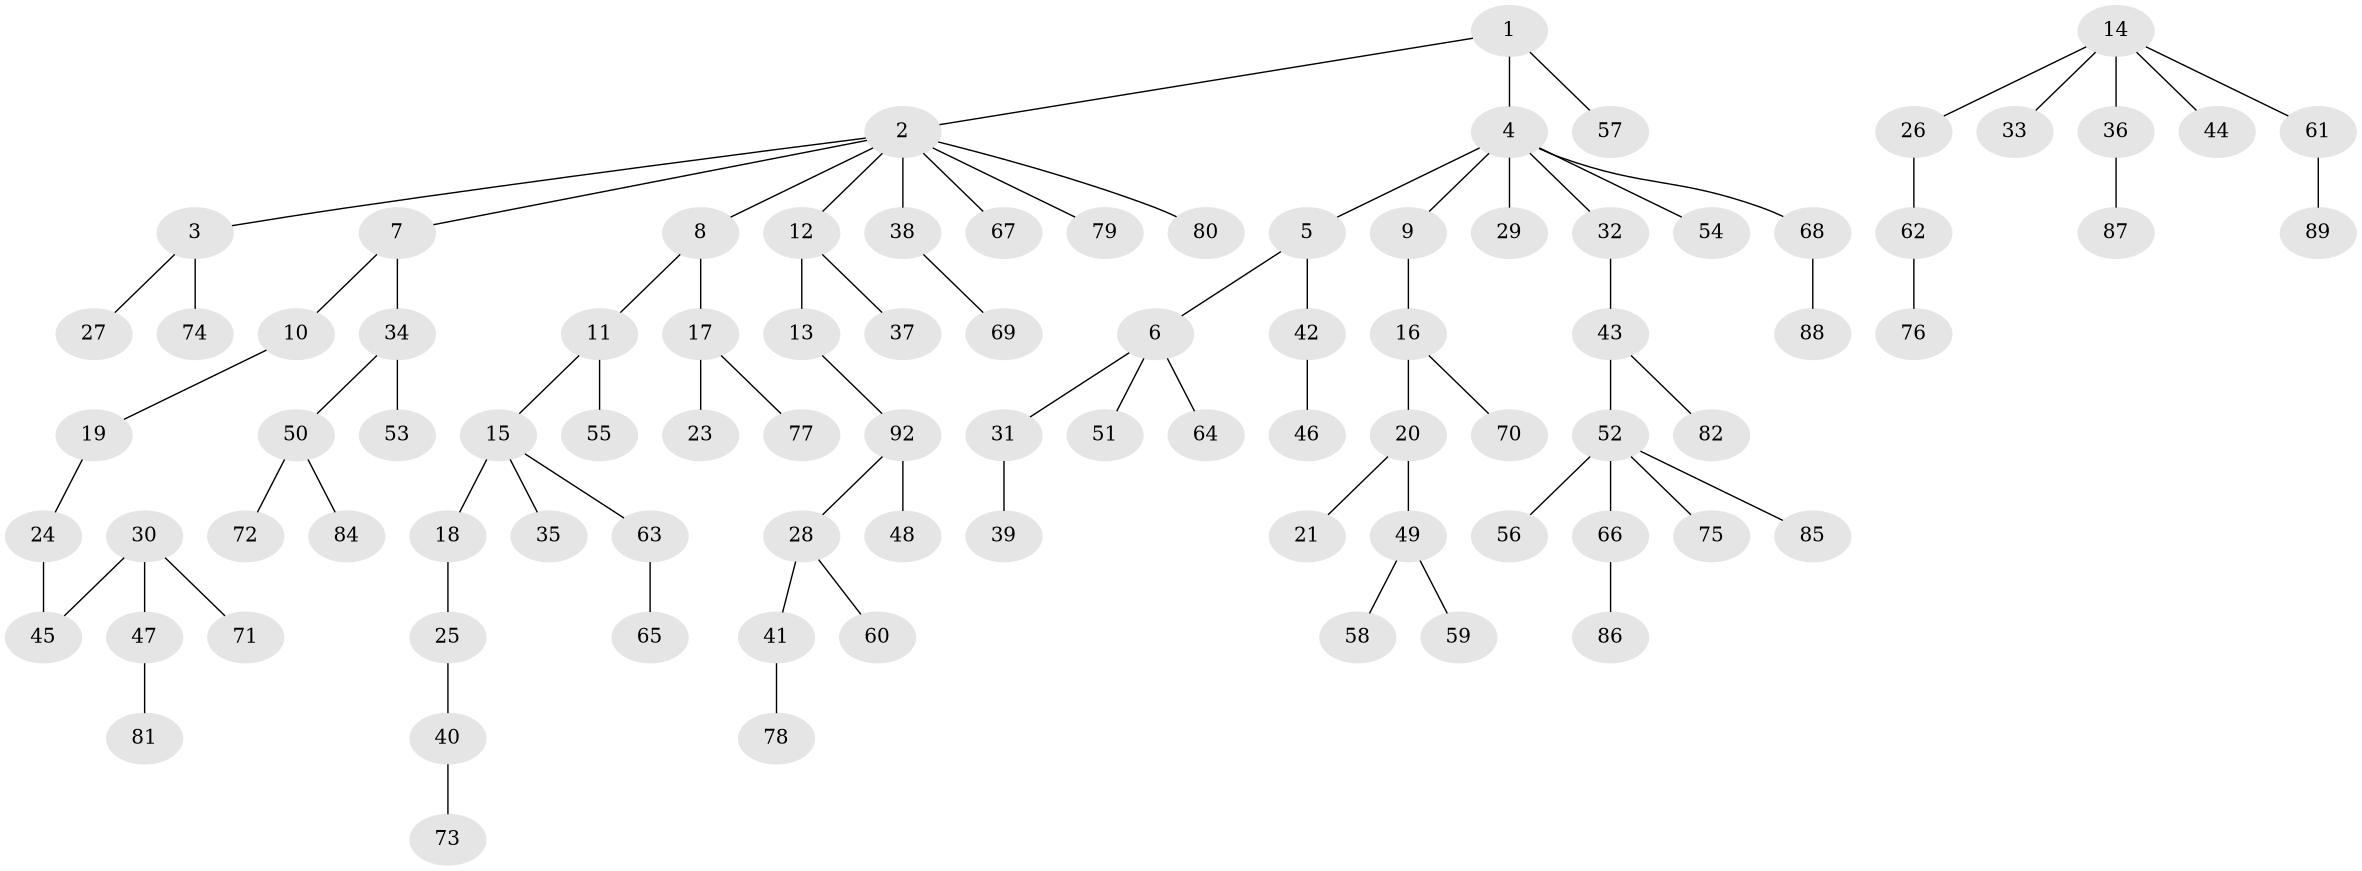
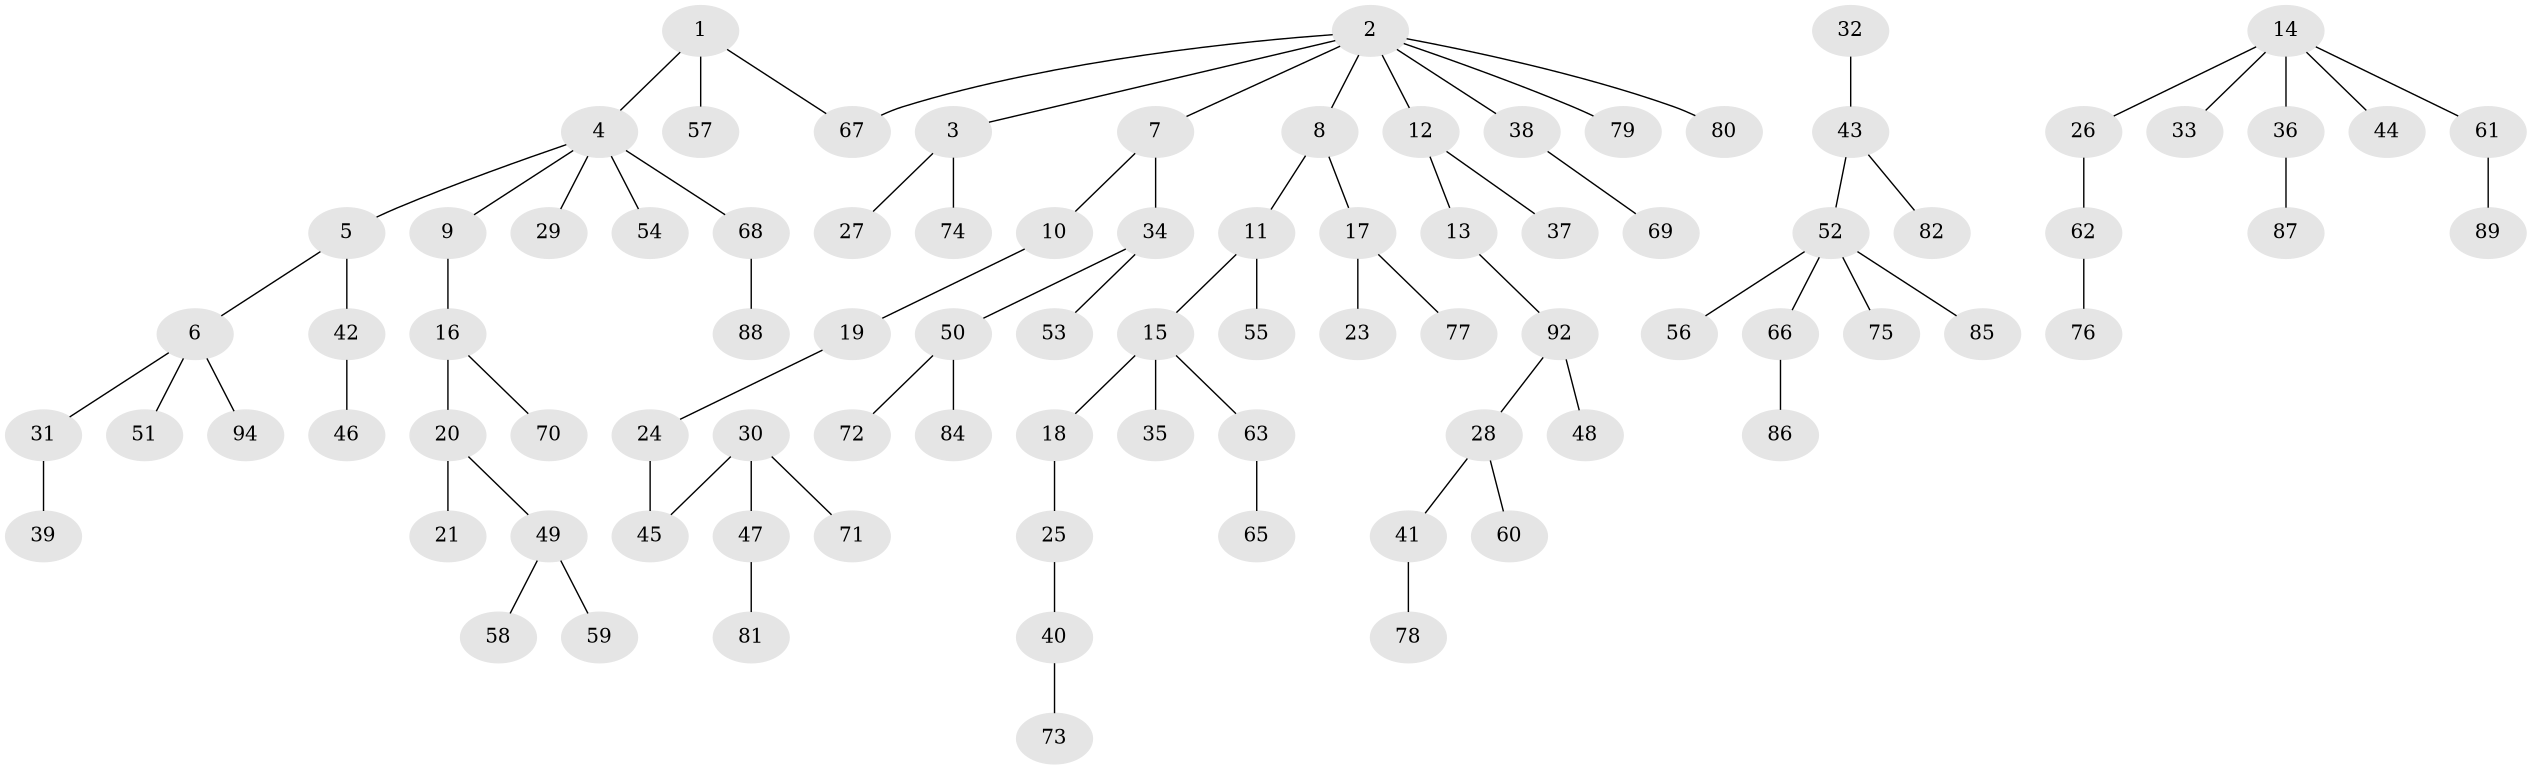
(1206, 81) -> (777, 82)
(1560, 182) -> none
(1206, 435) -> (246, 435)
